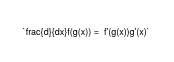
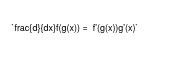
(87, 30) -> (75, 27)
